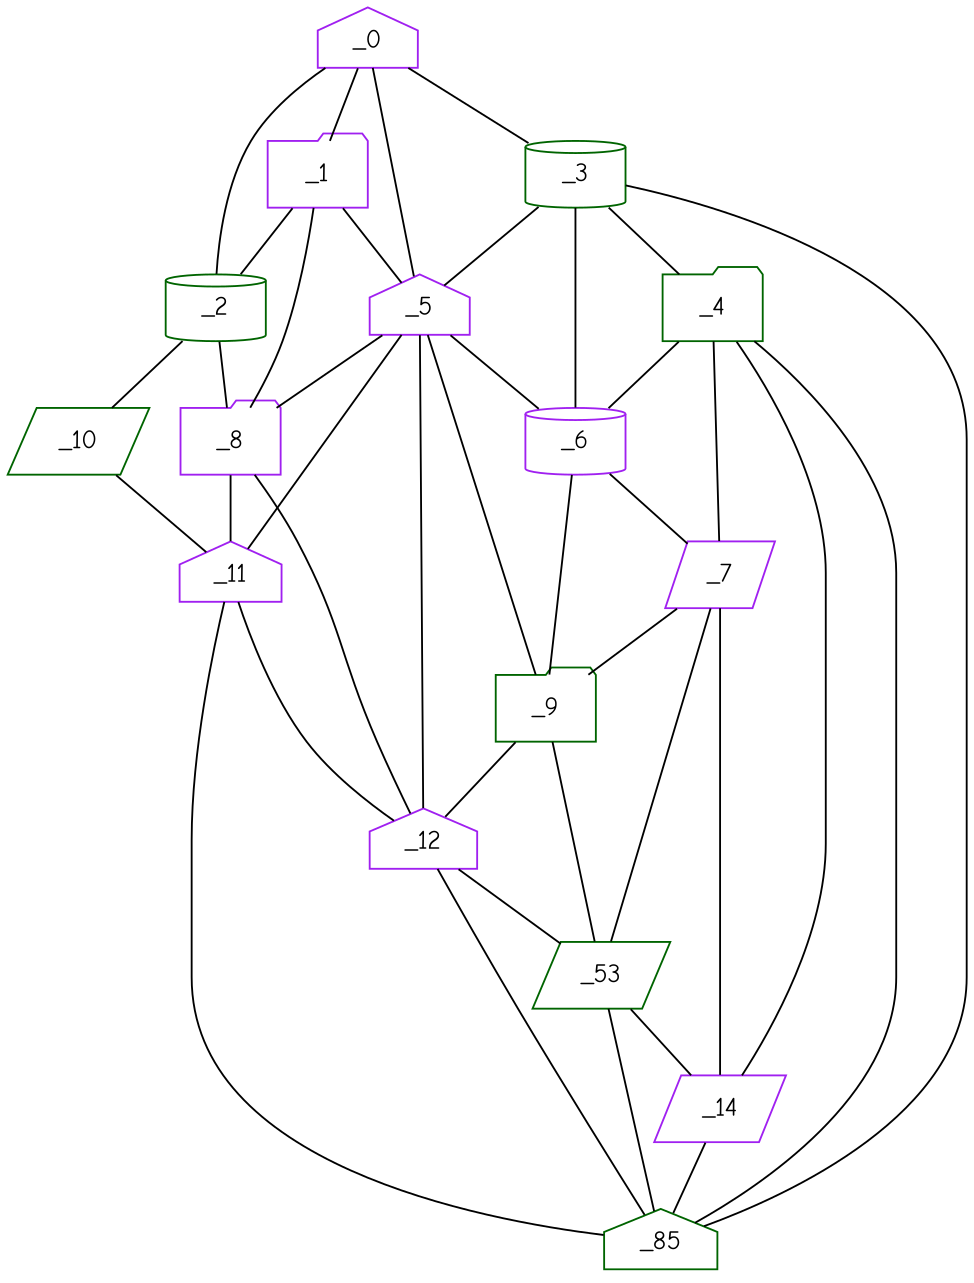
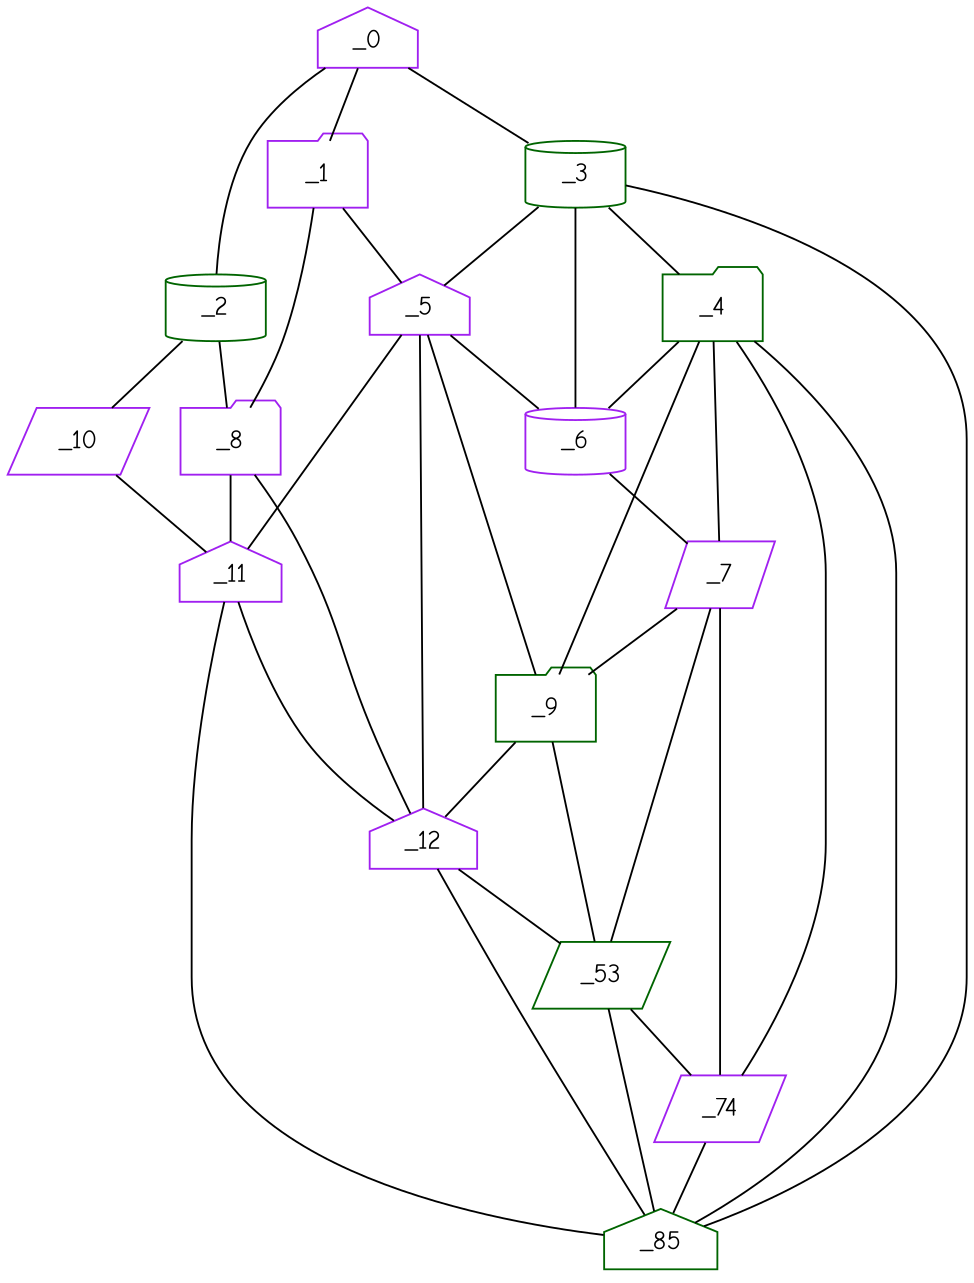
(393, 172) -> none
(267, 241) -> none
(329, 372) -> none
(79, 441) -> (79, 441)
(561, 575) -> (629, 508)
(720, 1109) -> (720, 1109)
